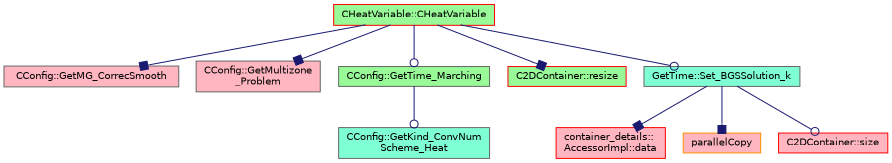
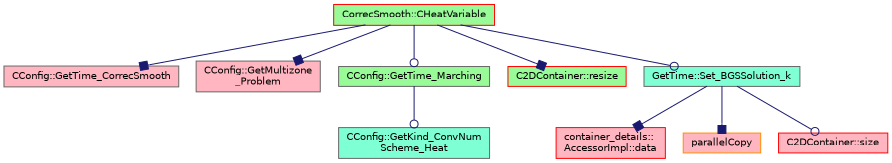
(414, 15) -> (414, 15)
(91, 76) -> (91, 76)
